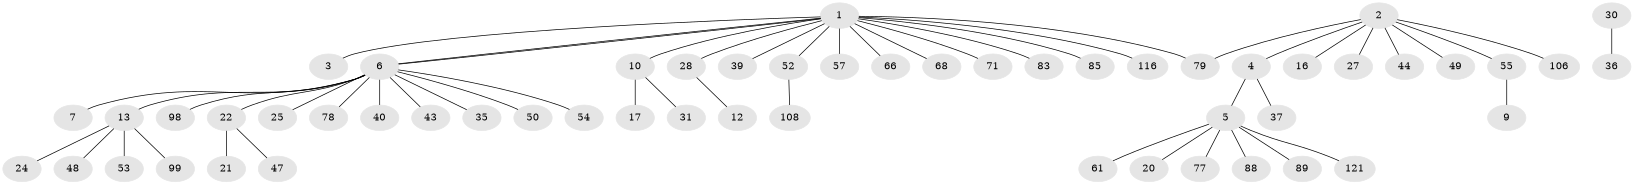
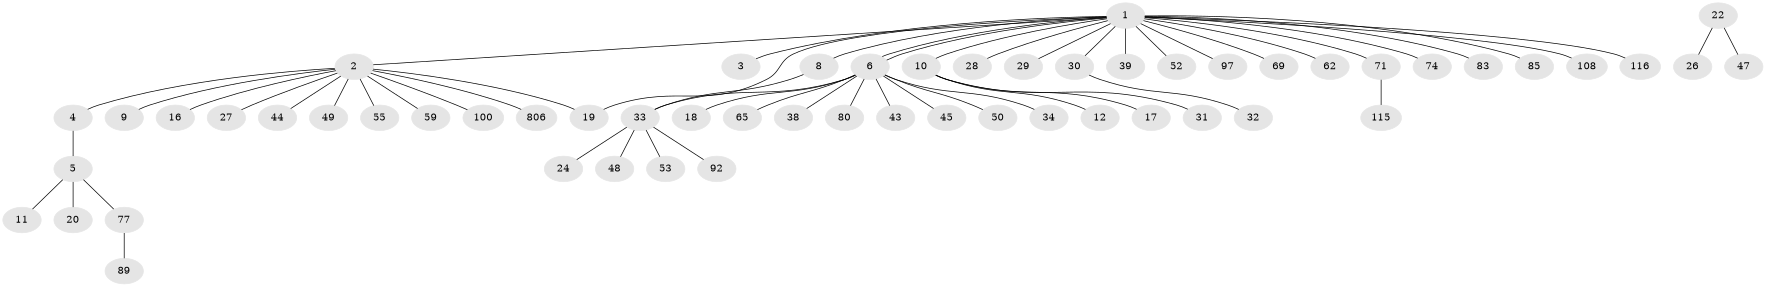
none -> (740, 41)
none -> (1100, 41)
none -> (819, 67)
(840, 67) -> (1228, 67)
(891, 67) -> (1279, 67)
(942, 67) -> (1330, 67)
none -> (1023, 67)
(1200, 67) -> (589, 118)
none -> (1432, 67)
(1559, 67) -> (537, 118)
(1612, 67) -> (1253, 118)
(712, 92) -> (1045, 97)
(789, 92) -> (1466, 39)
(1507, 92) -> (236, 84)
(281, 96) -> none
(73, 118) -> none
(124, 118) -> (640, 118)
(175, 118) -> (691, 118)
(278, 118) -> (742, 118)
(329, 118) -> (793, 118)
(380, 118) -> (845, 118)
none -> (431, 118)
(482, 118) -> (947, 118)
none -> (483, 118)
(584, 118) -> (1049, 118)
(1277, 118) -> none
none -> (1381, 118)
(1264, 143) -> (124, 246)
(175, 169) -> (717, 169)
(226, 169) -> (1693, 67)
(1098, 169) -> (22, 220)
(1251, 169) -> none
(1355, 169) -> none
